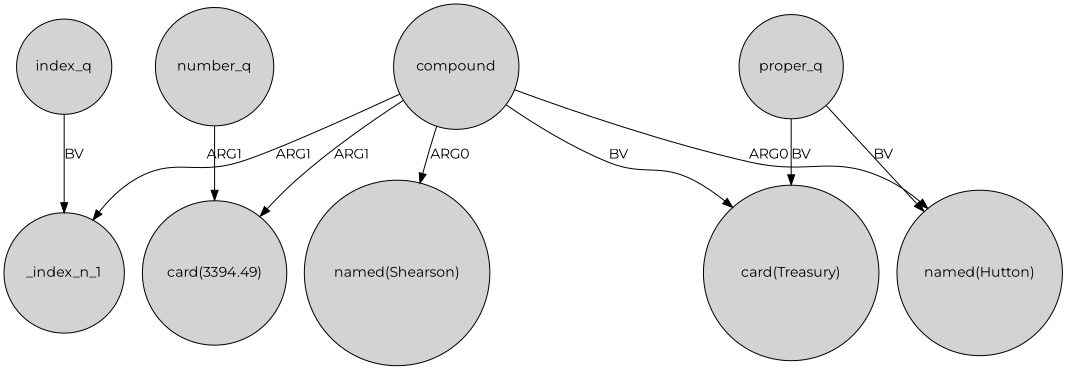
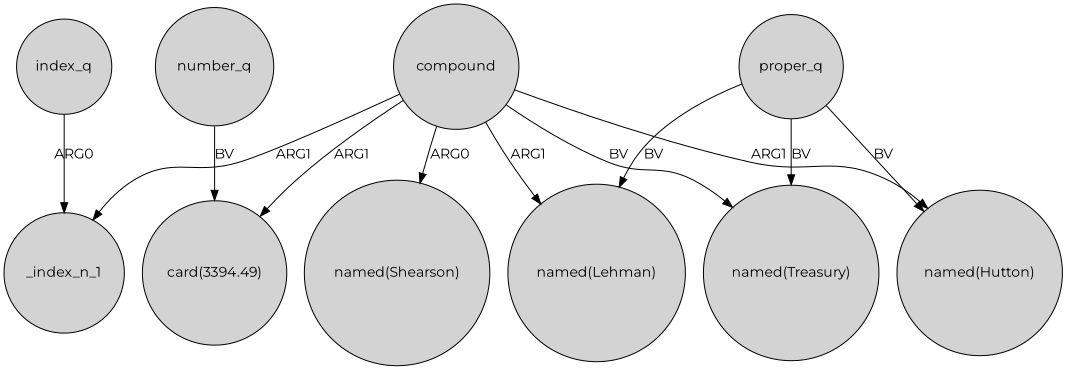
(74, 155) -> (74, 155)
(225, 155) -> (225, 155)
(769, 155) -> (769, 155)
none -> (597, 273)
(791, 273) -> (791, 273)
